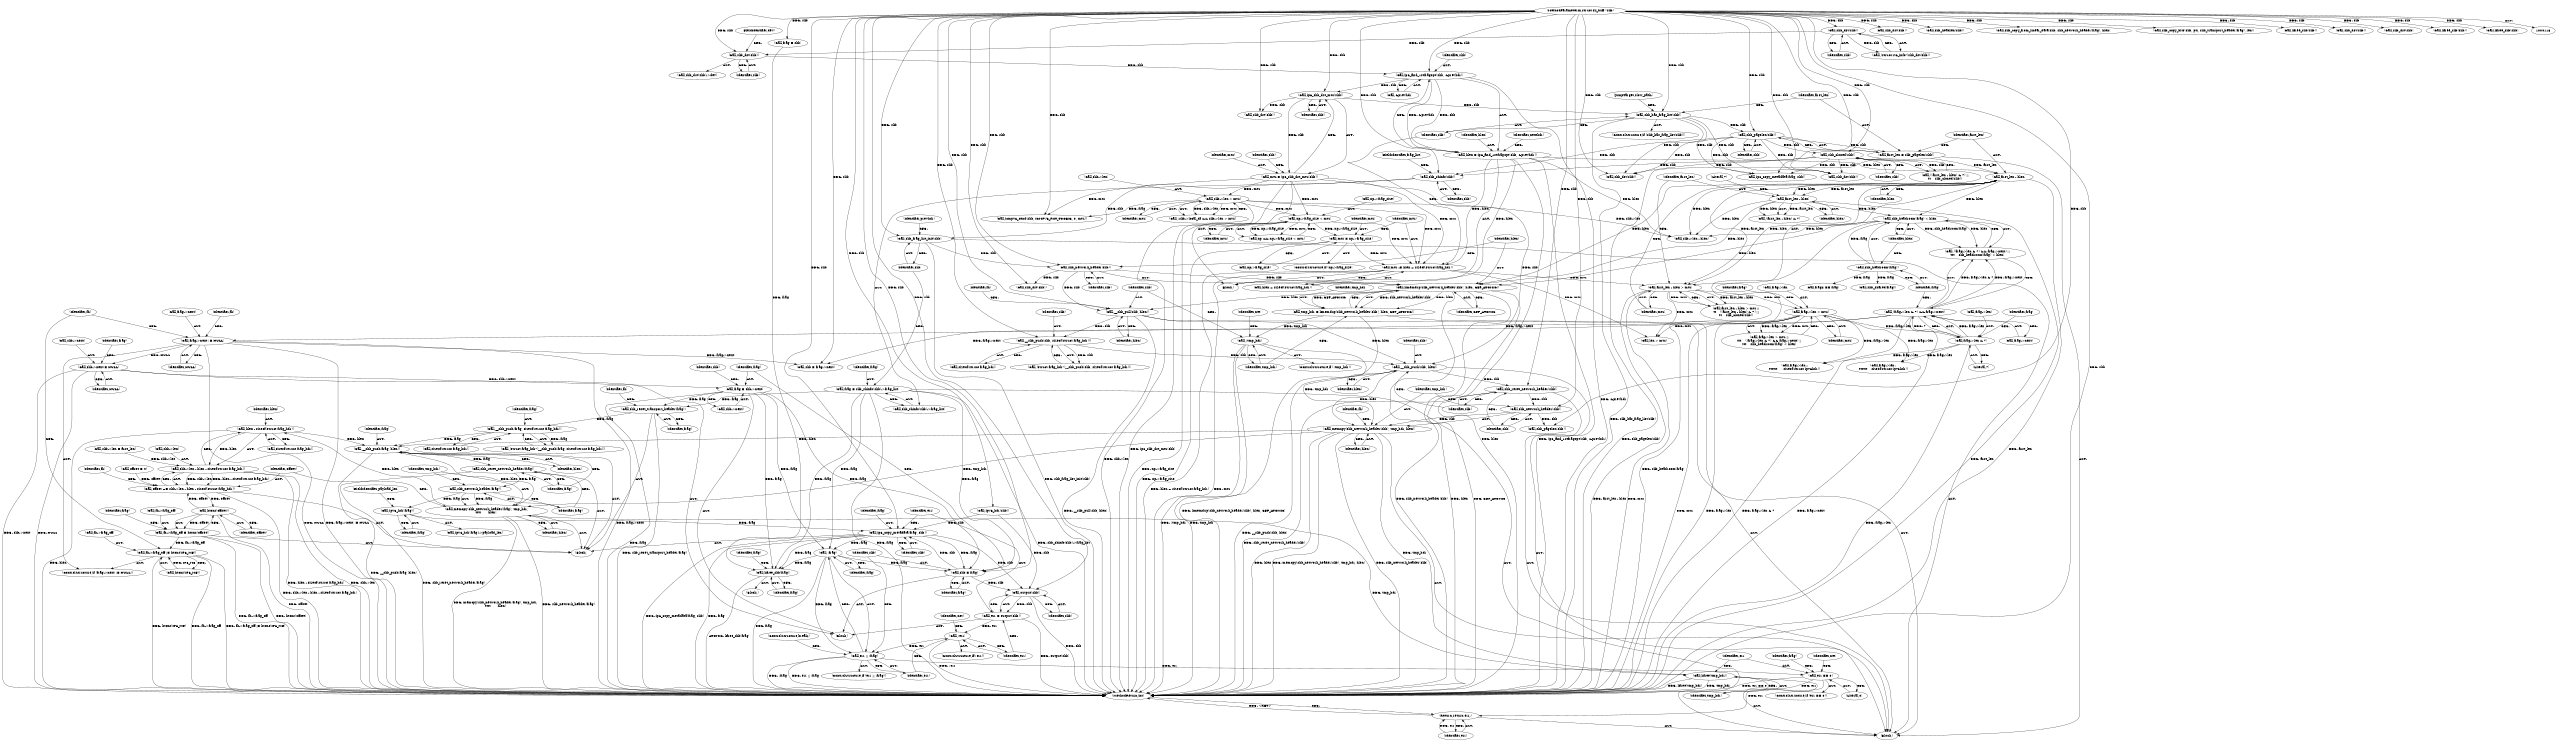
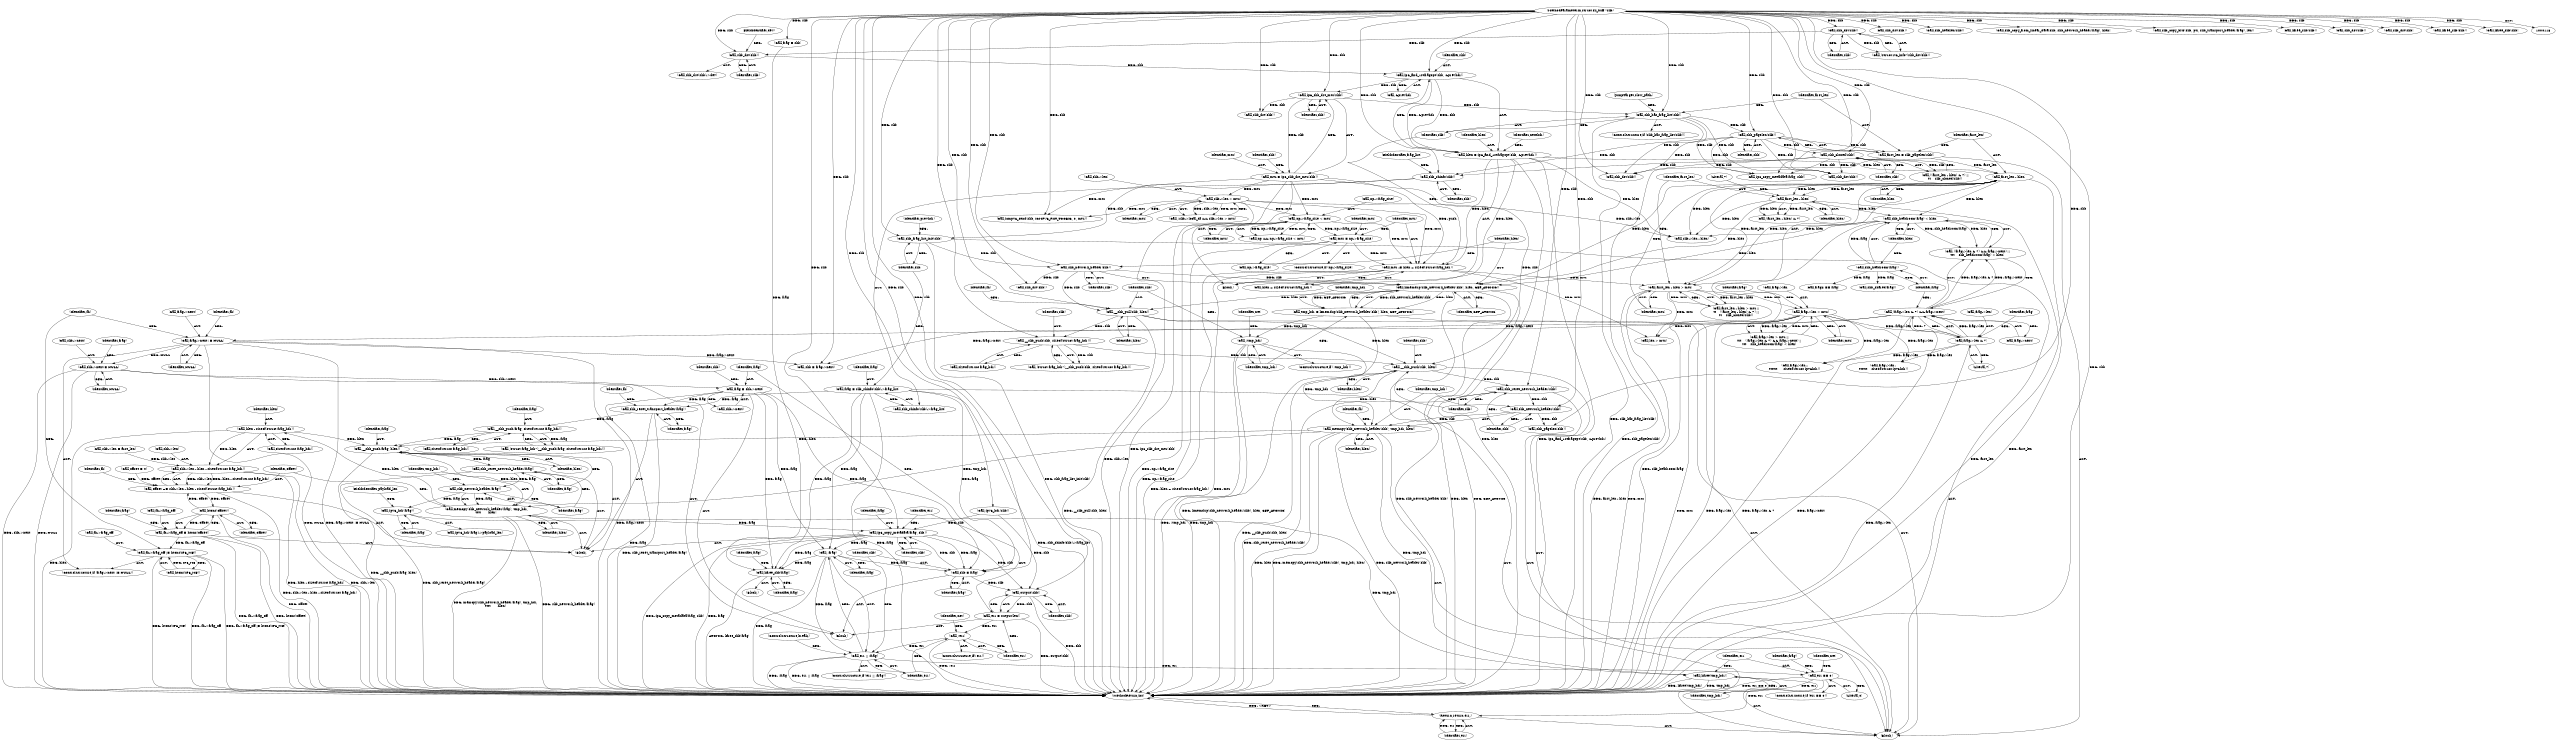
(1137, 209) -> (1137, 209)
(1448, 219) -> (1448, 219)
(211, 440) -> none
(1566, 542) -> none
(1002, 616) -> (1002, 616)
